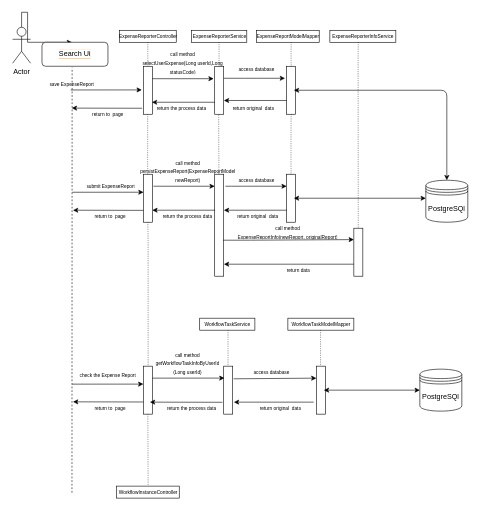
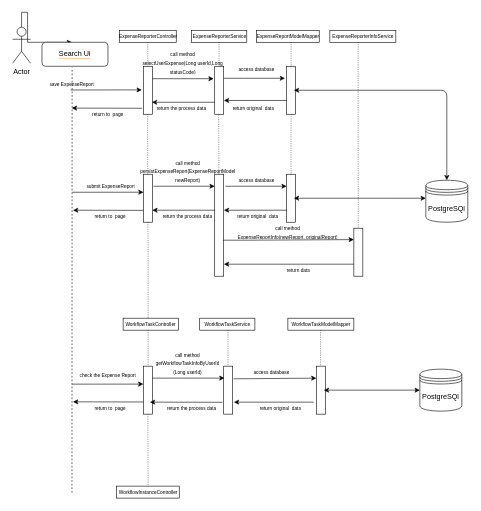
none -> (150, 324)
